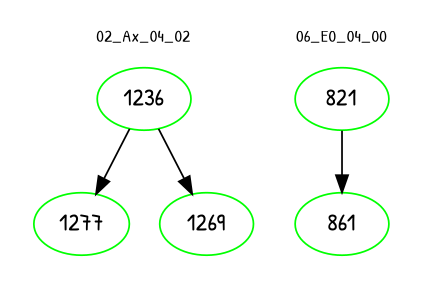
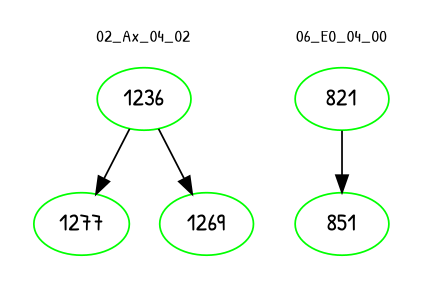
(342, 224) -> (342, 224)
